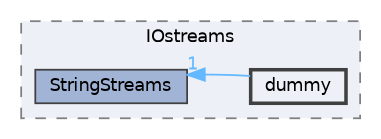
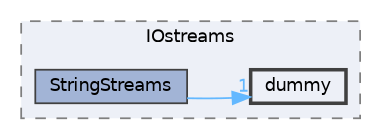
(227, 75) -> (210, 98)
